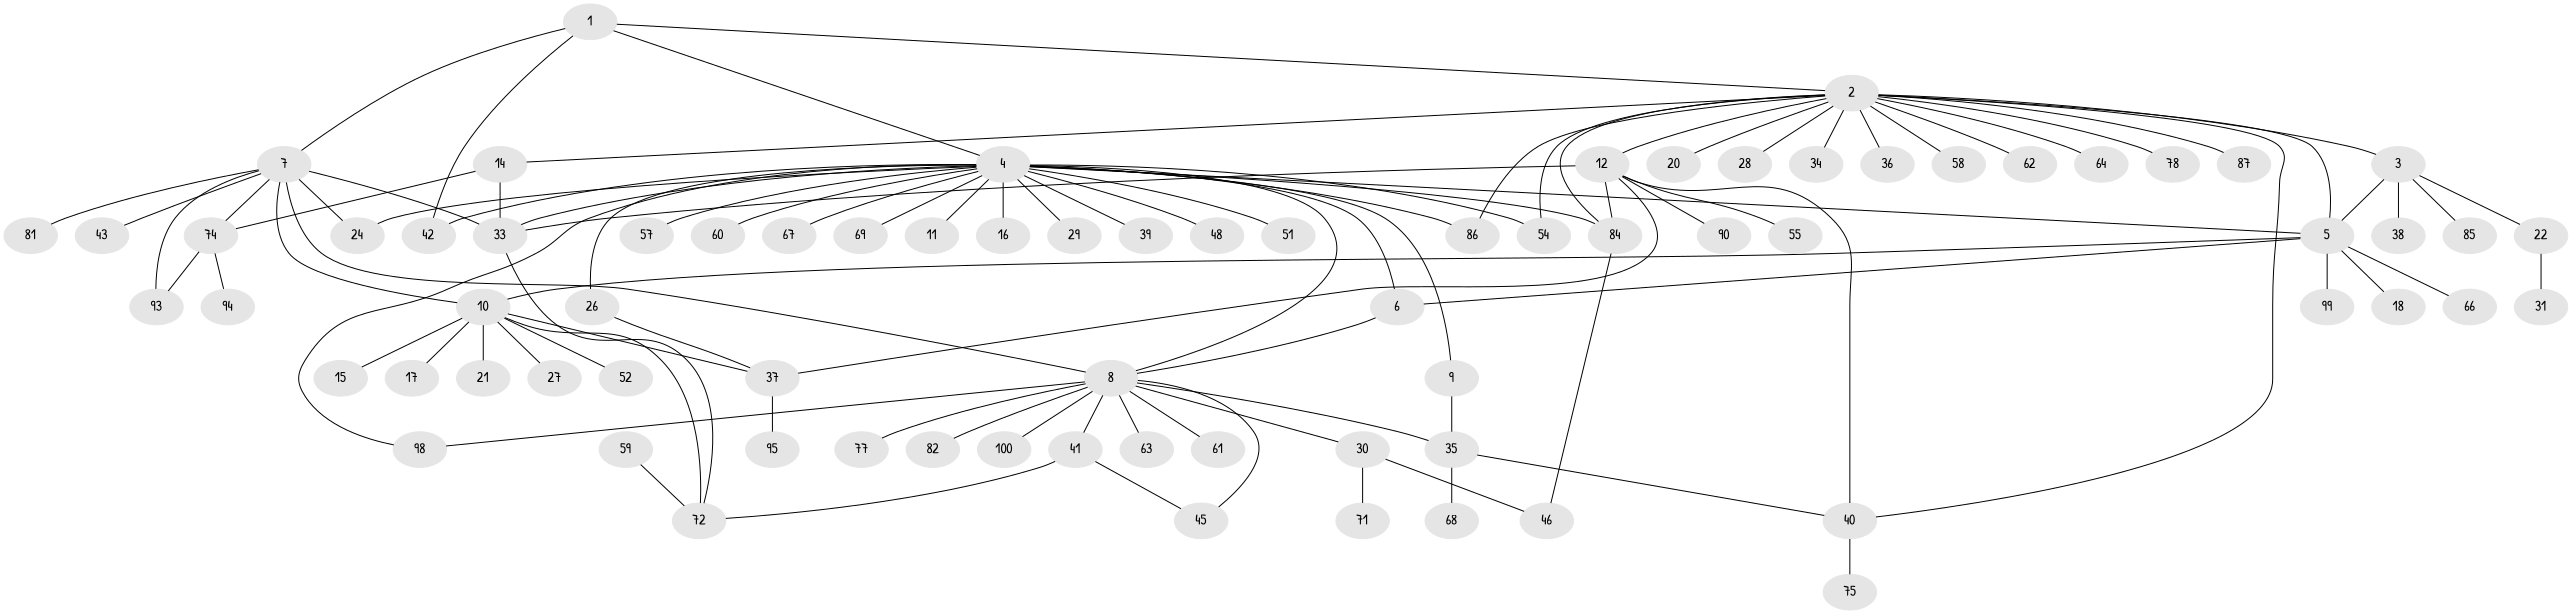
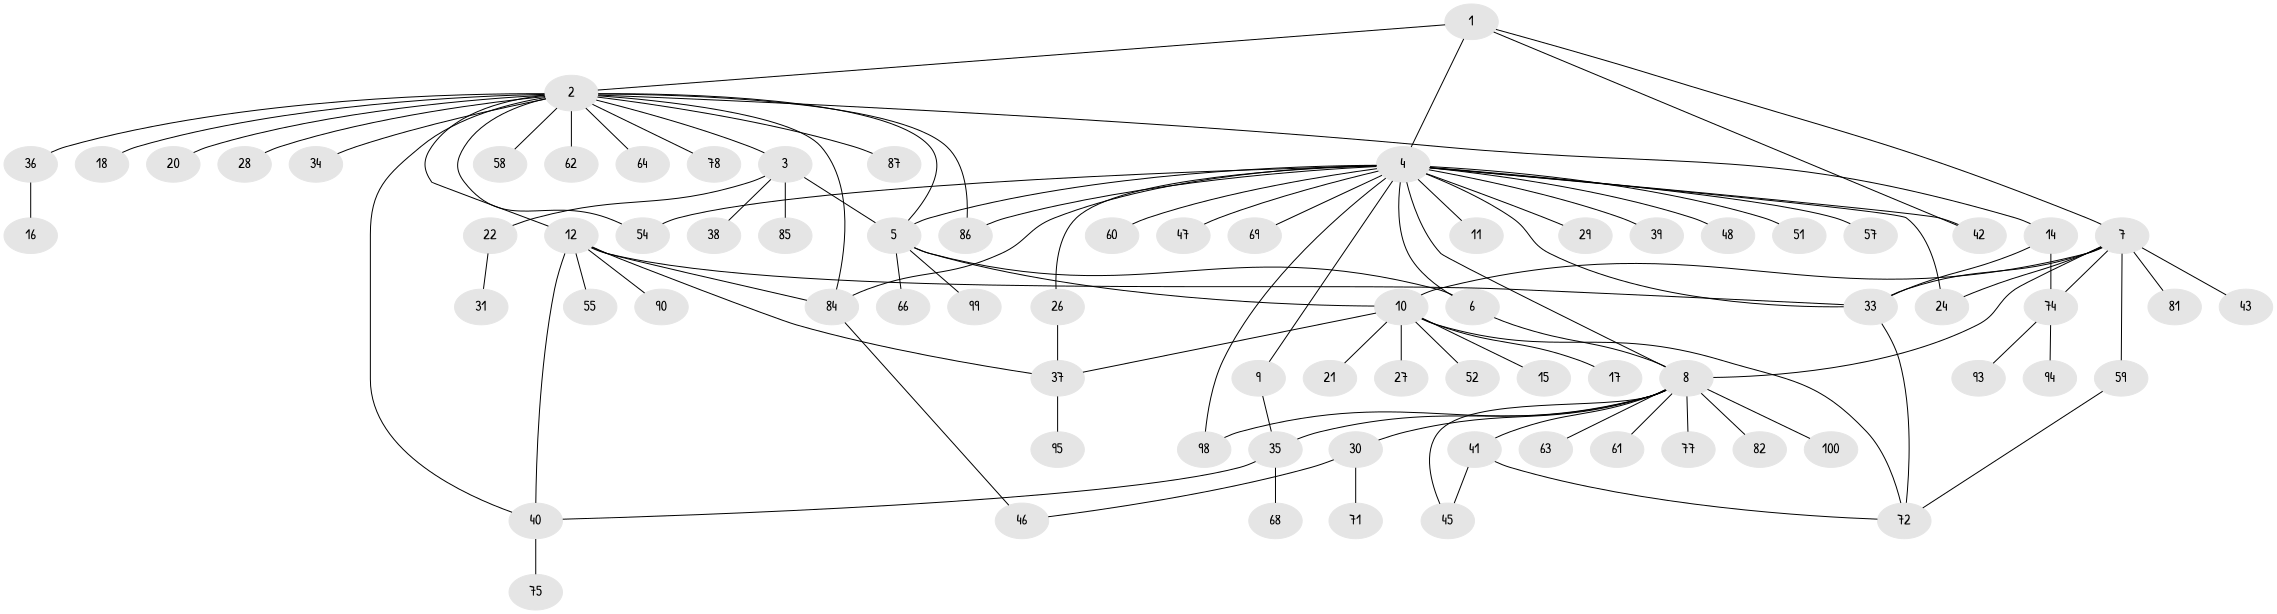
(1003, 200) -> (31, 200)
(183, 209) -> (2122, 307)
(789, 236) -> (1183, 236)
(2363, 271) -> (331, 109)
